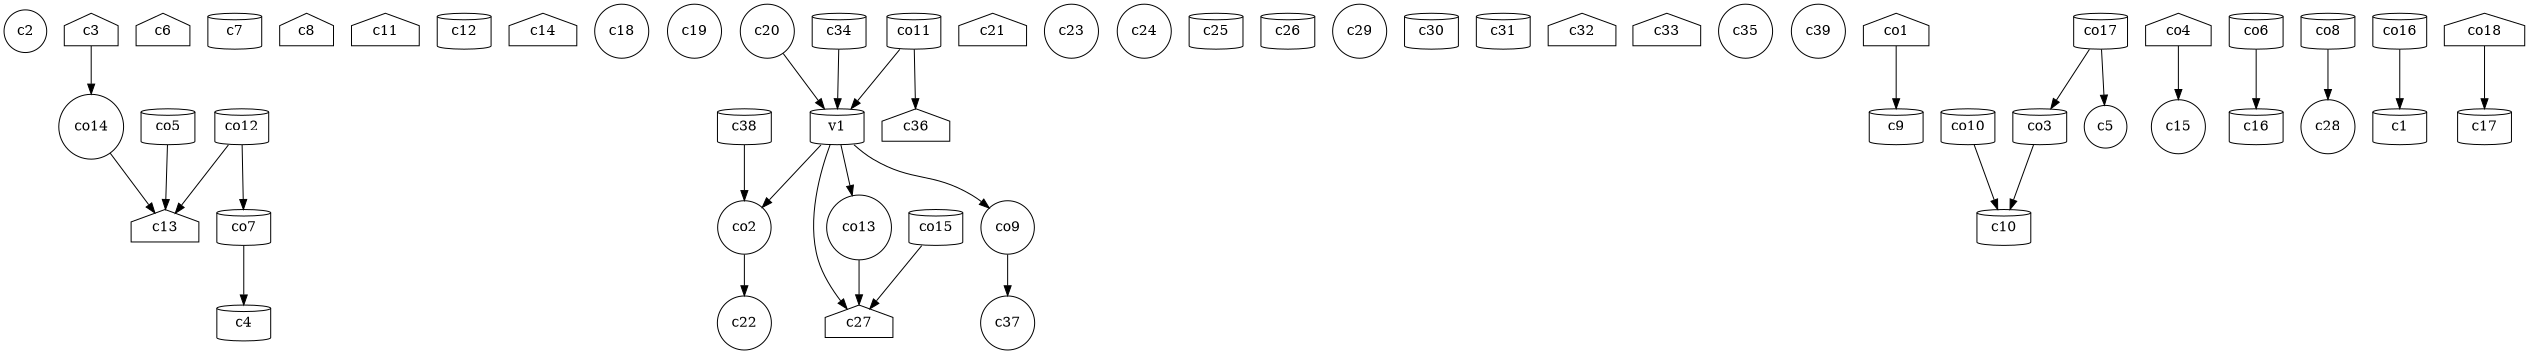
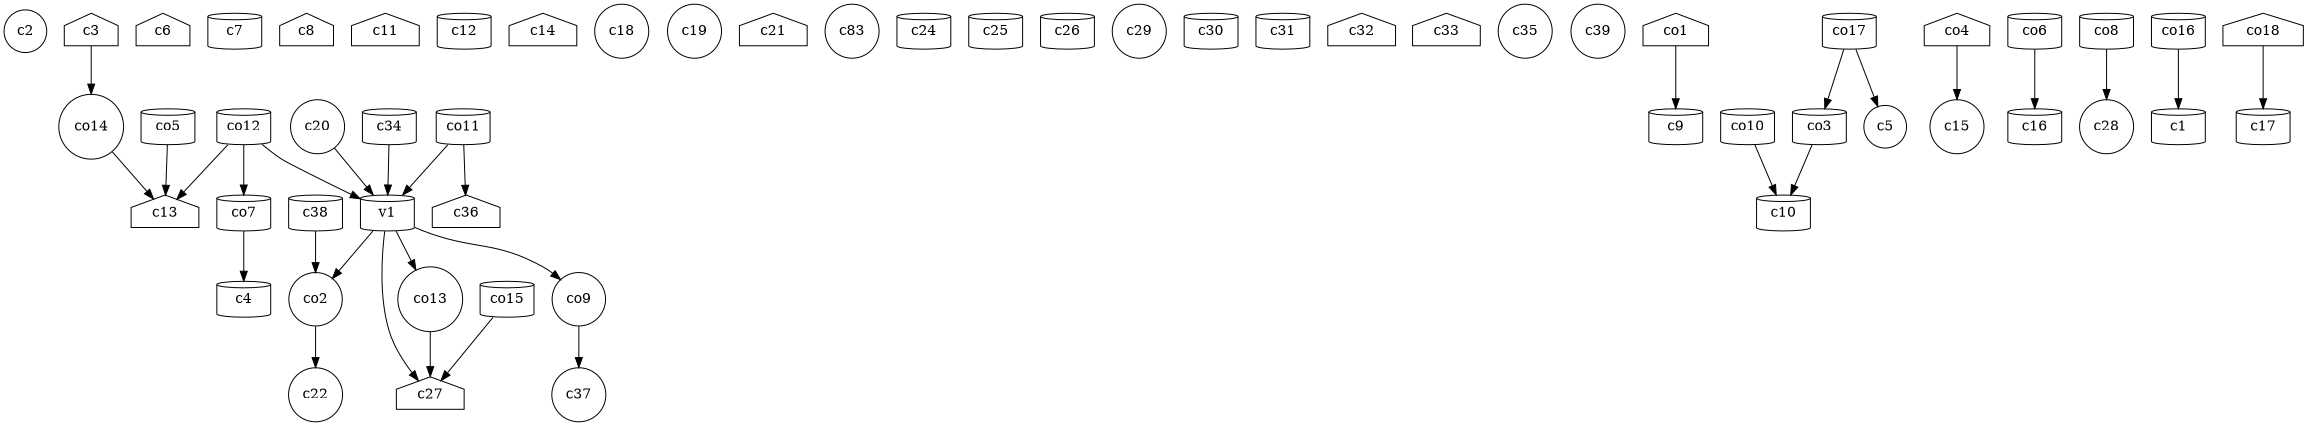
(1071, 31) -> (852, 31)
(1144, 31) -> (924, 31)
none -> (305, 172)
